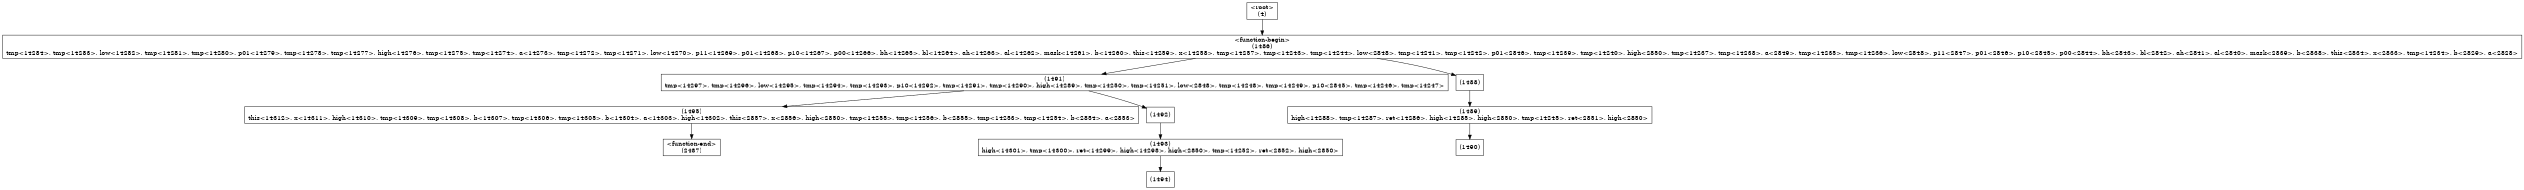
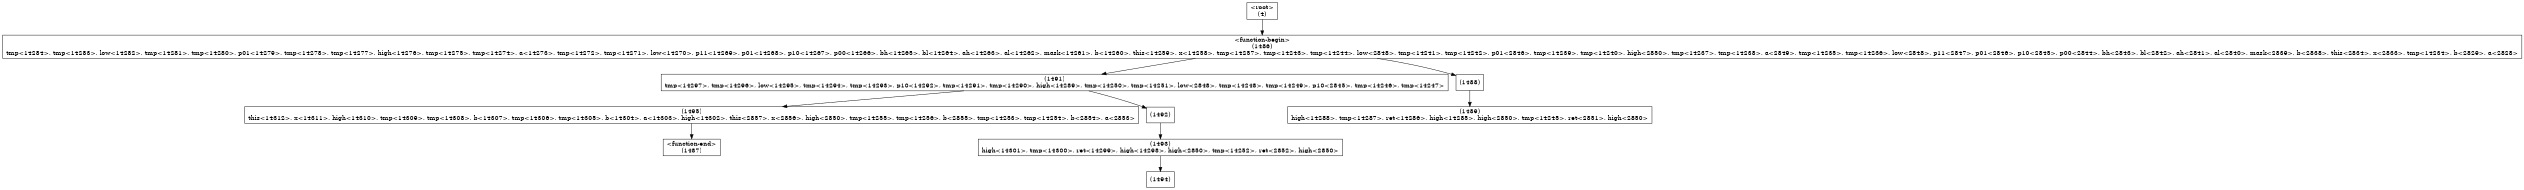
(692, 147) -> (692, 147)
(1470, 147) -> none
